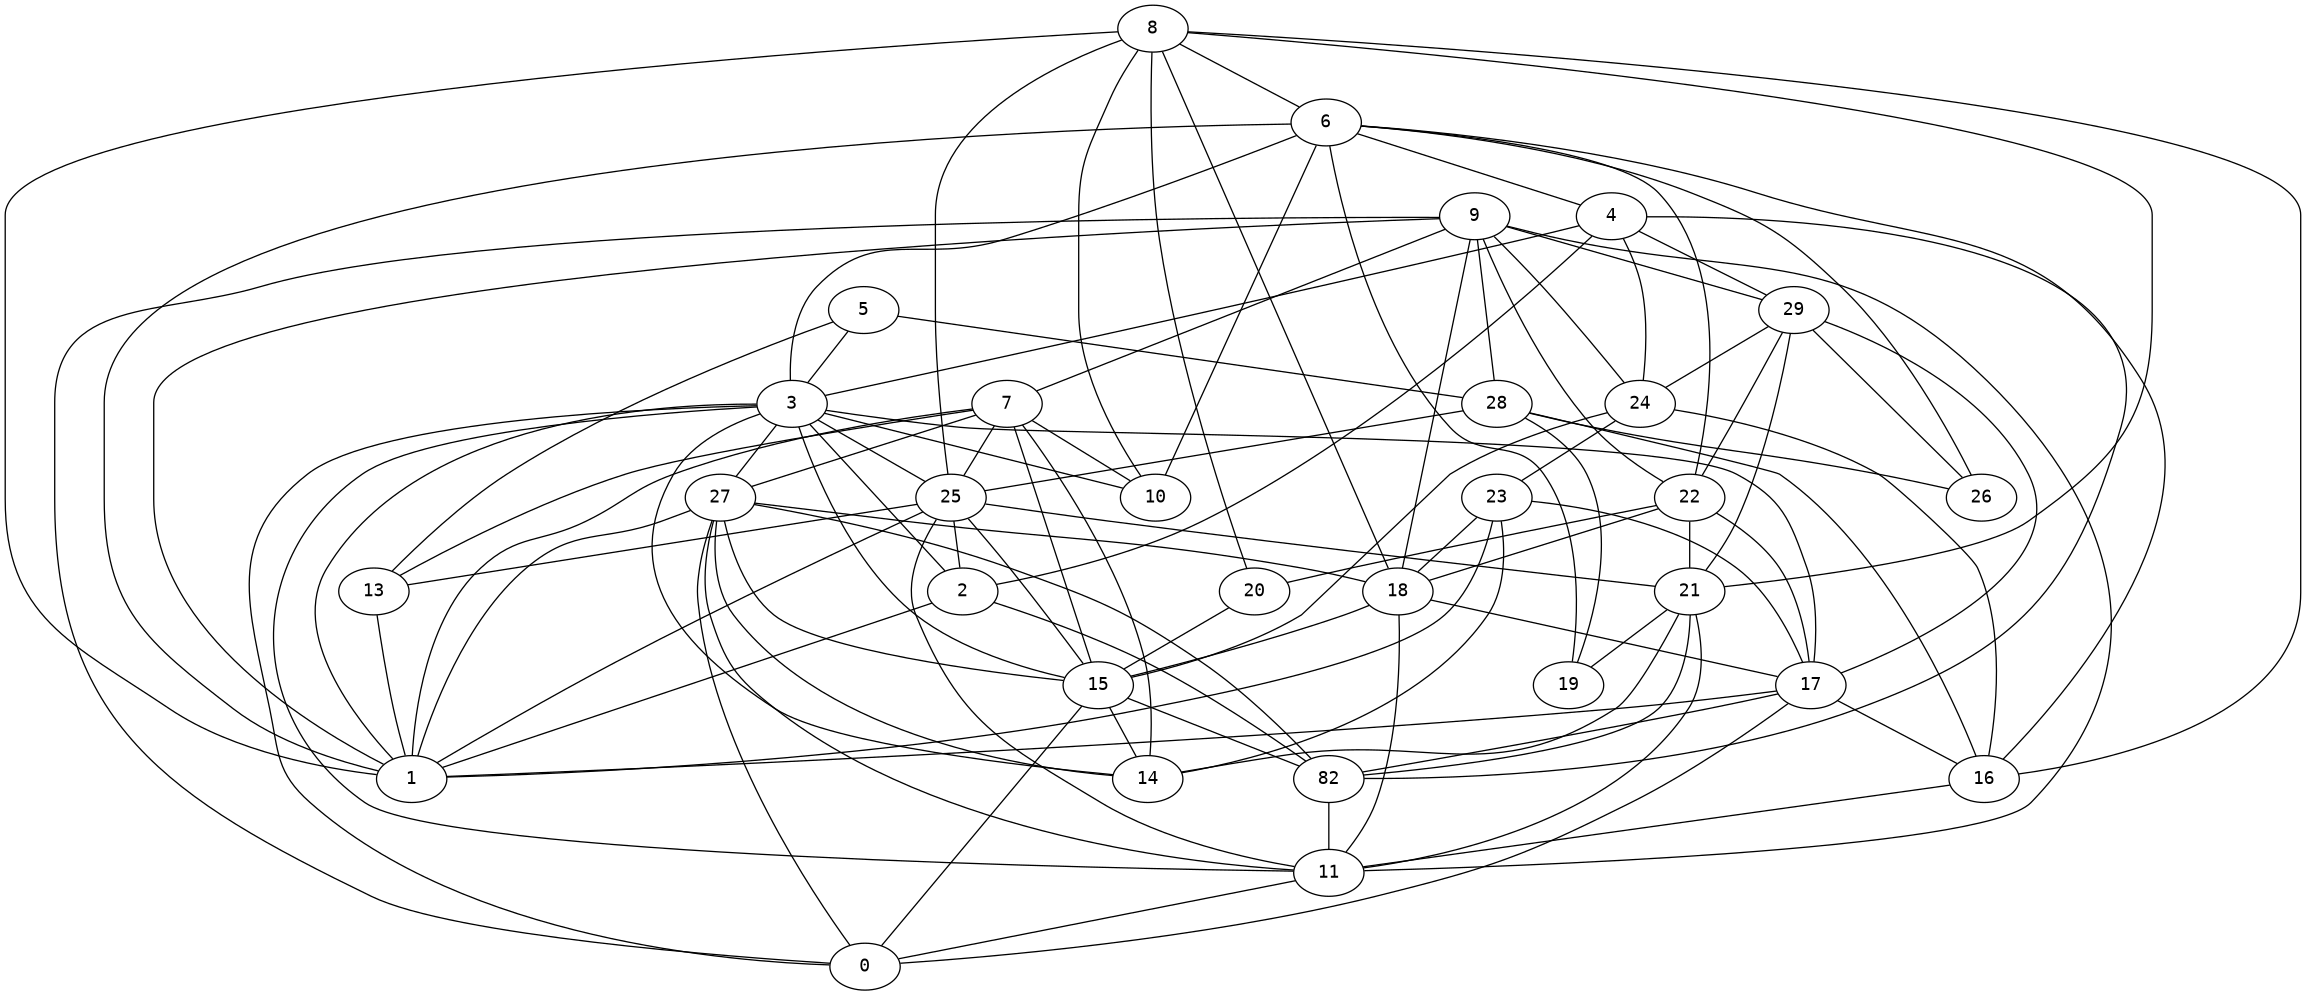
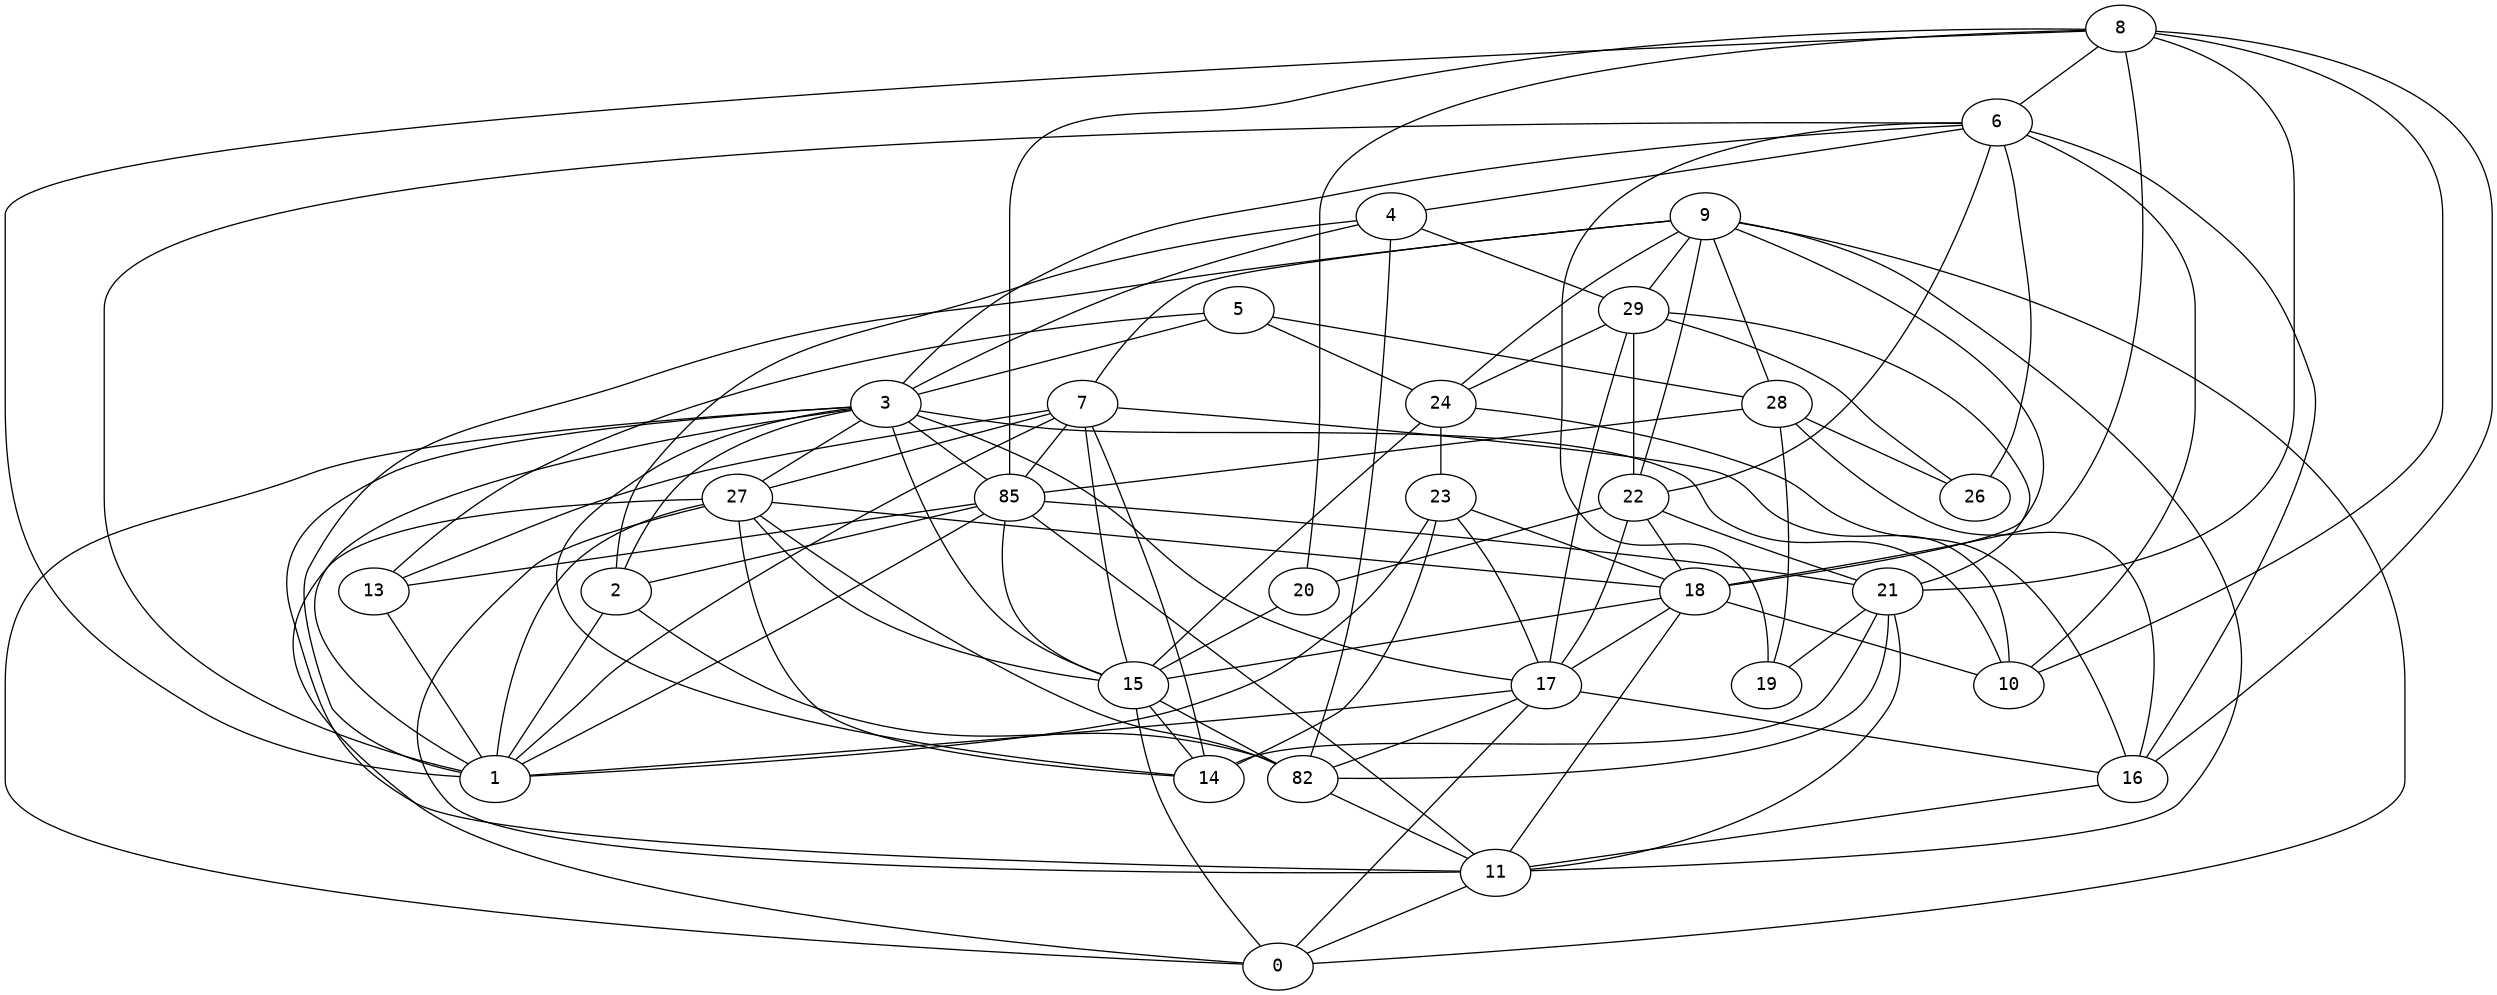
(1645, 308) -> (1340, 357)
(951, 498) -> (1010, 498)
none -> (1852, 638)
